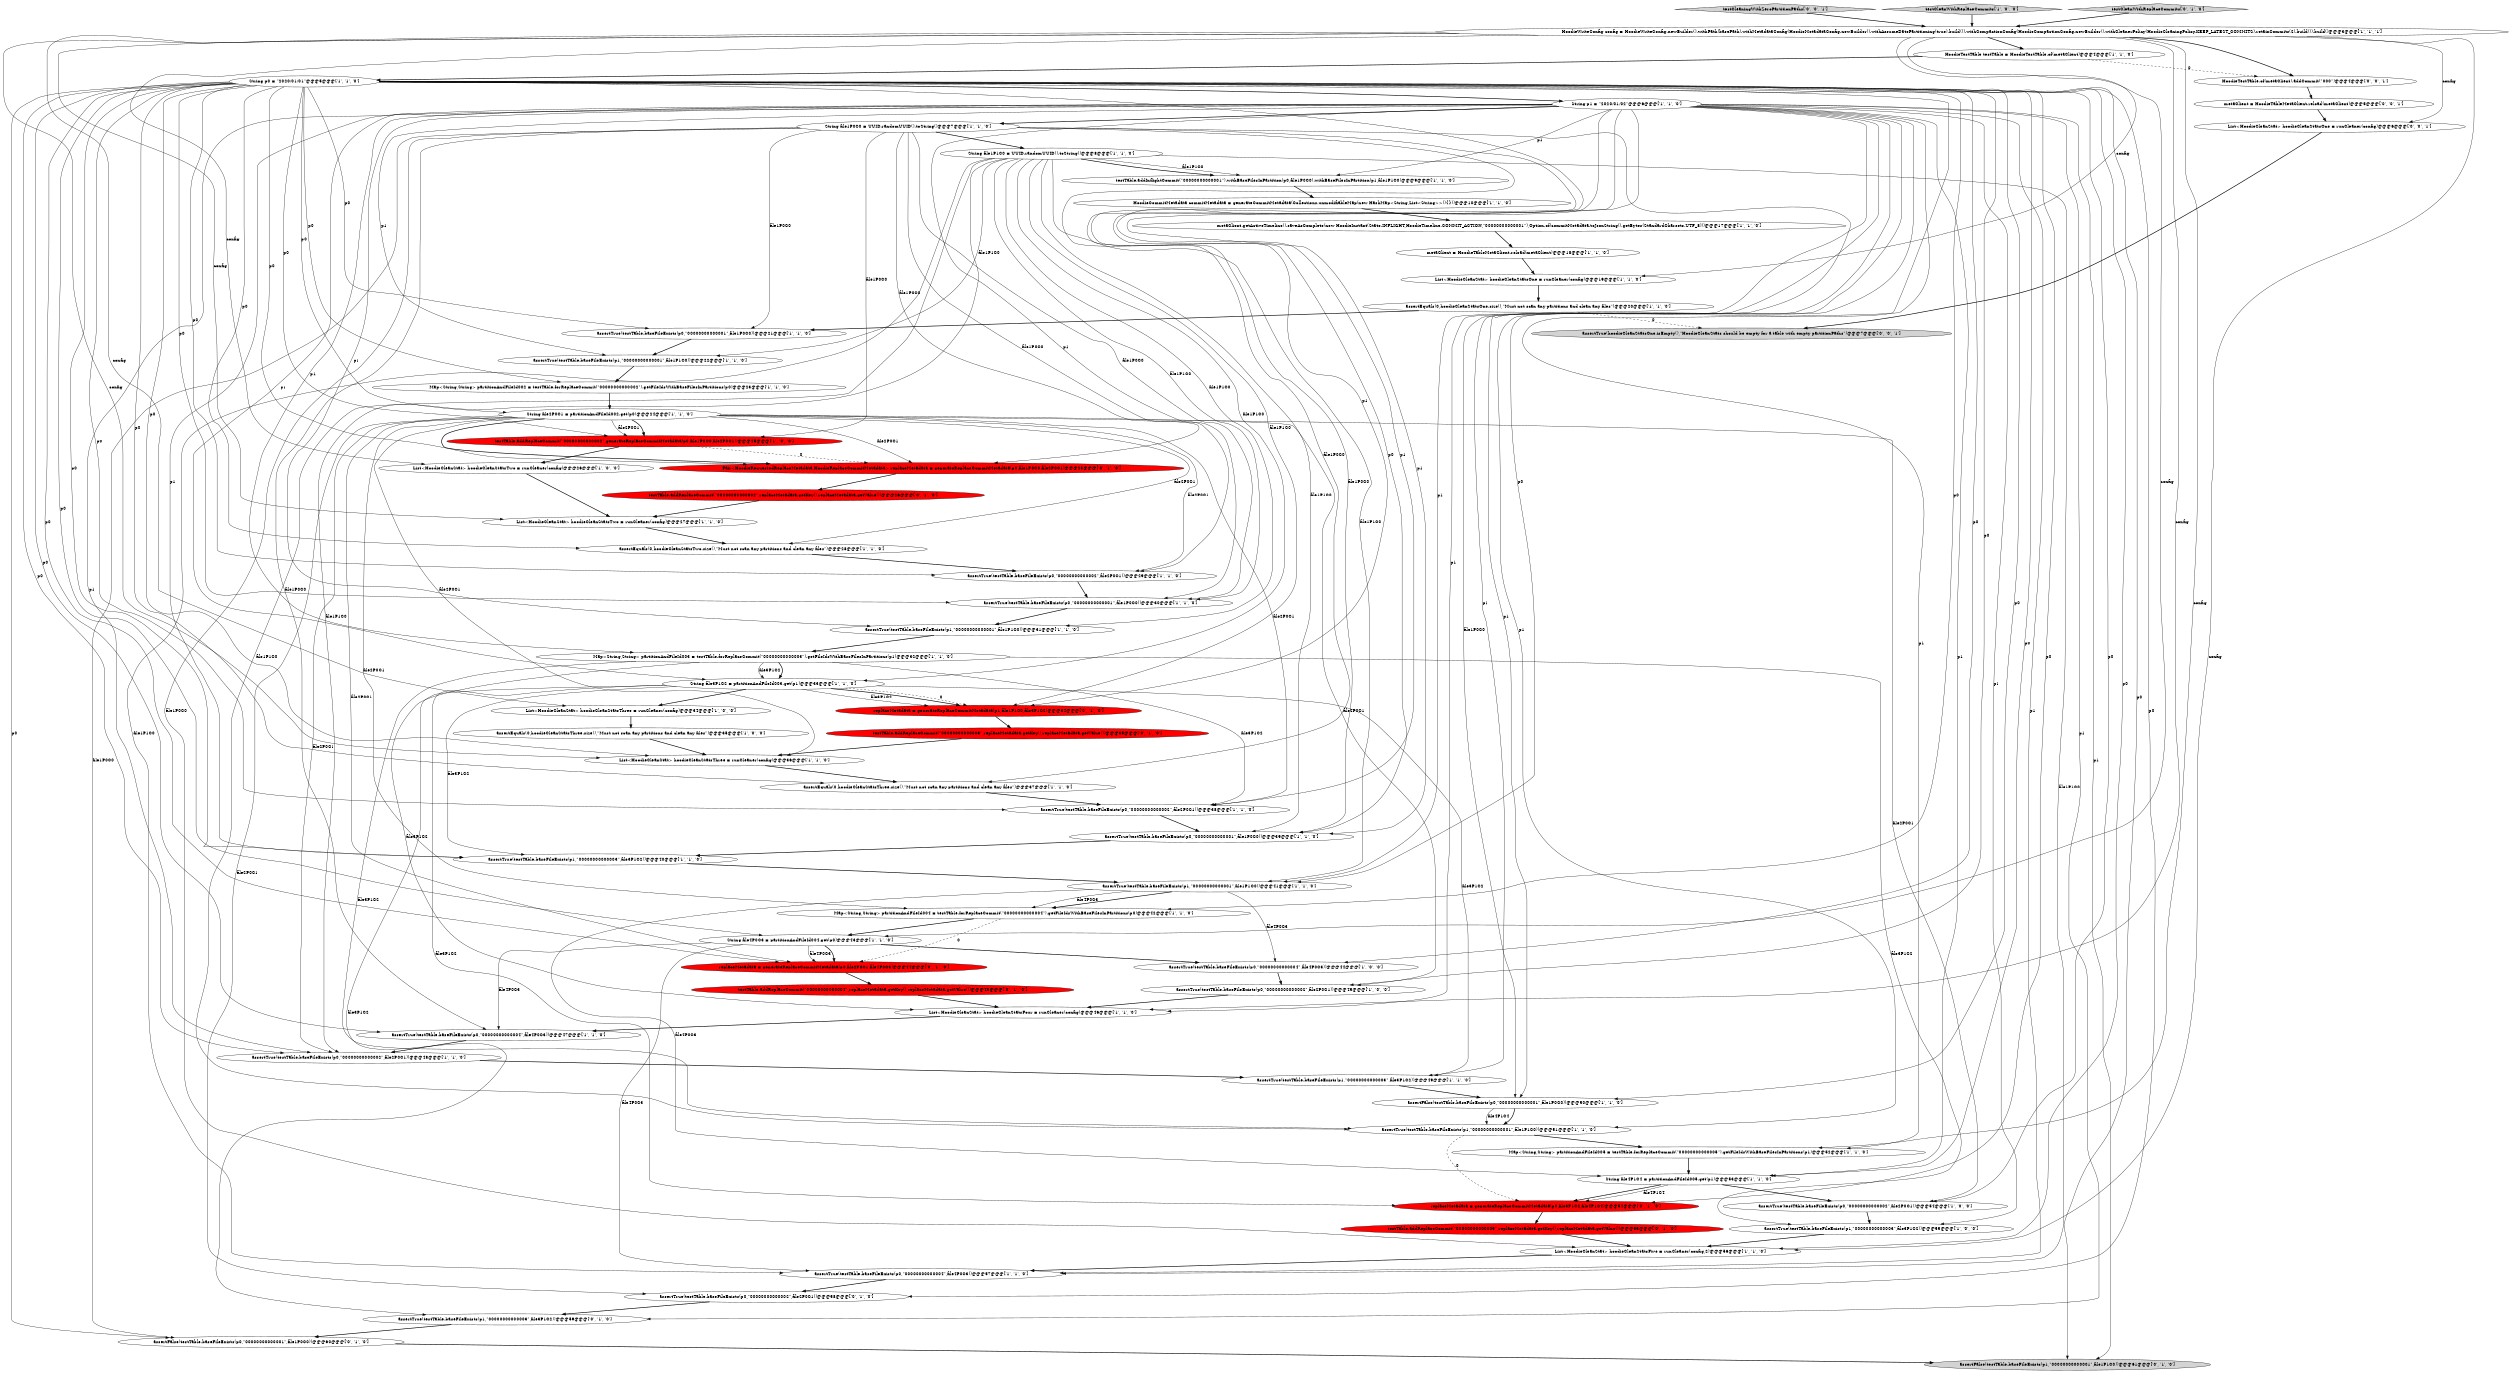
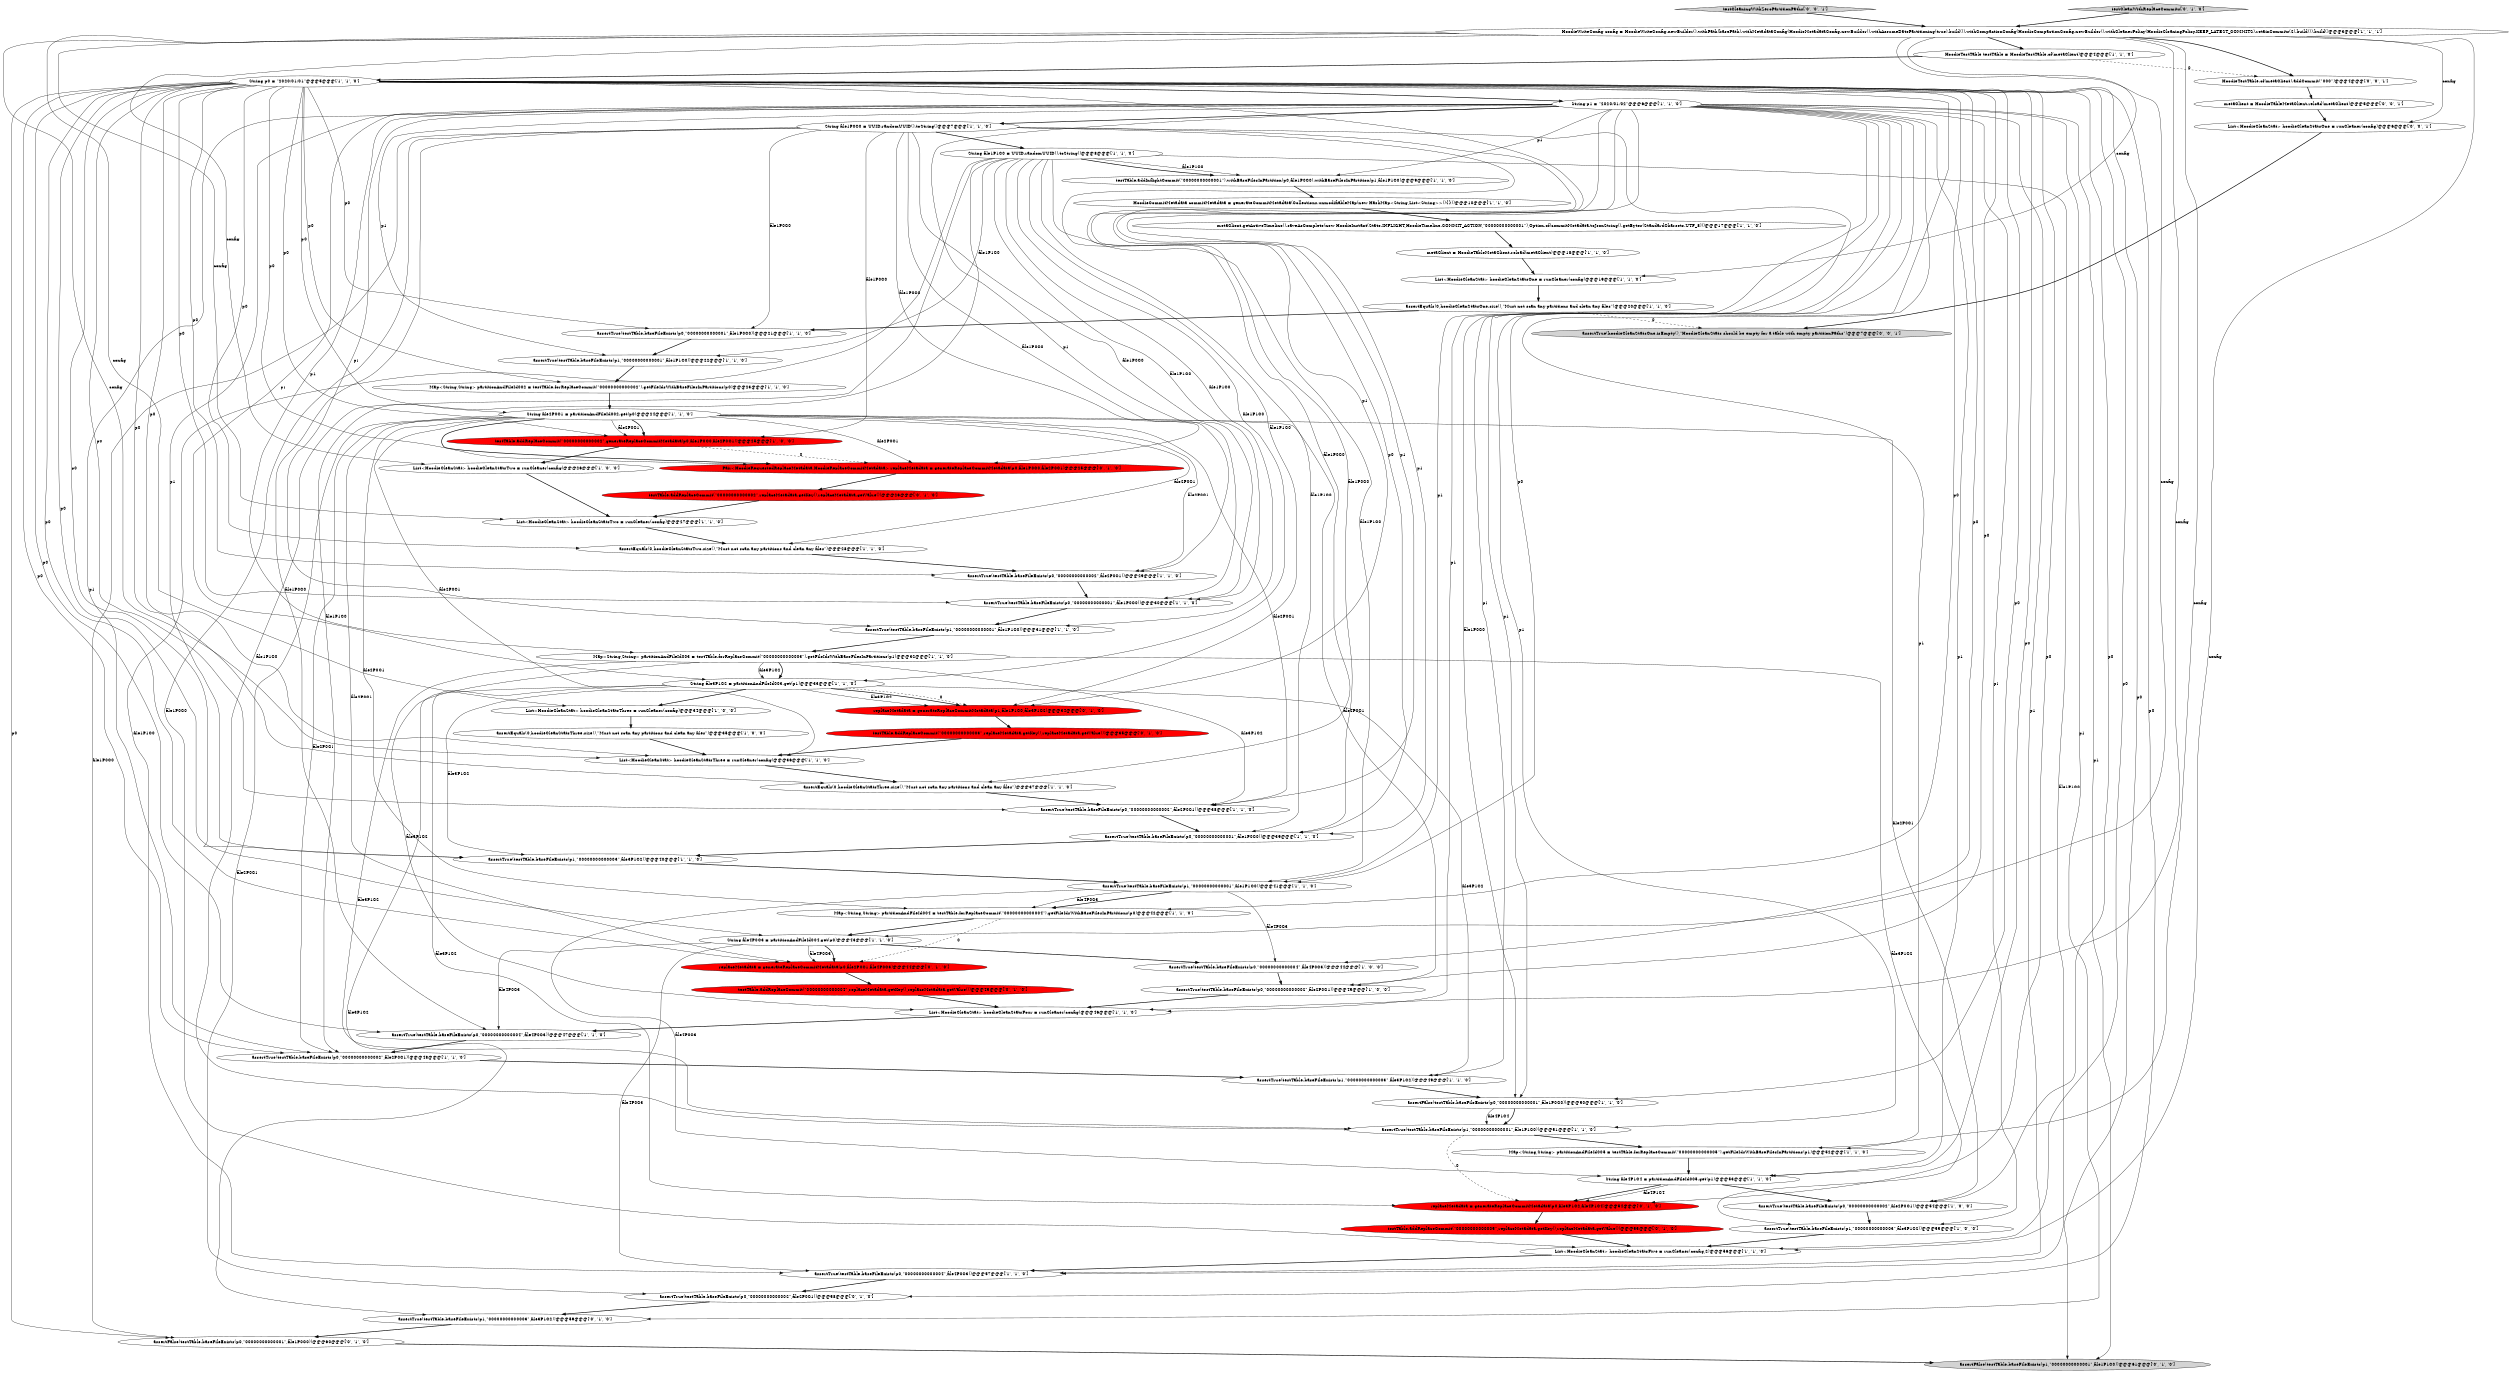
(1972, 9) -> none
